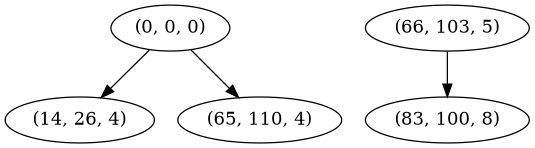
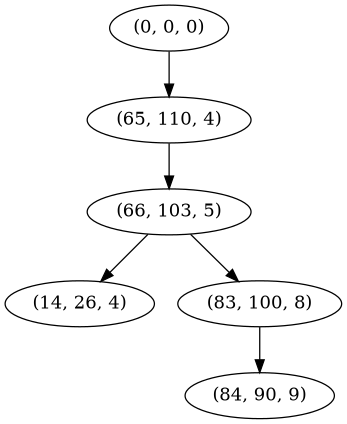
(130, 69) -> (129, 253)
none -> (169, 160)
none -> (260, 396)
